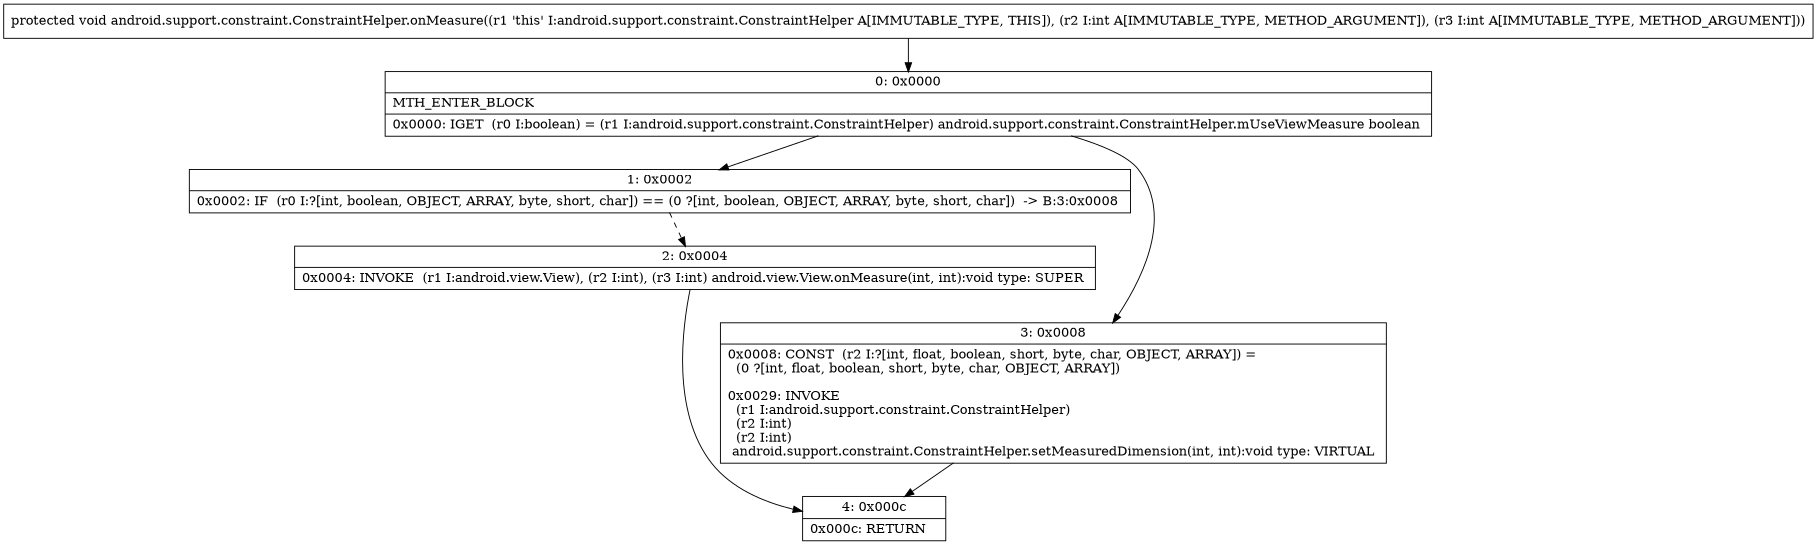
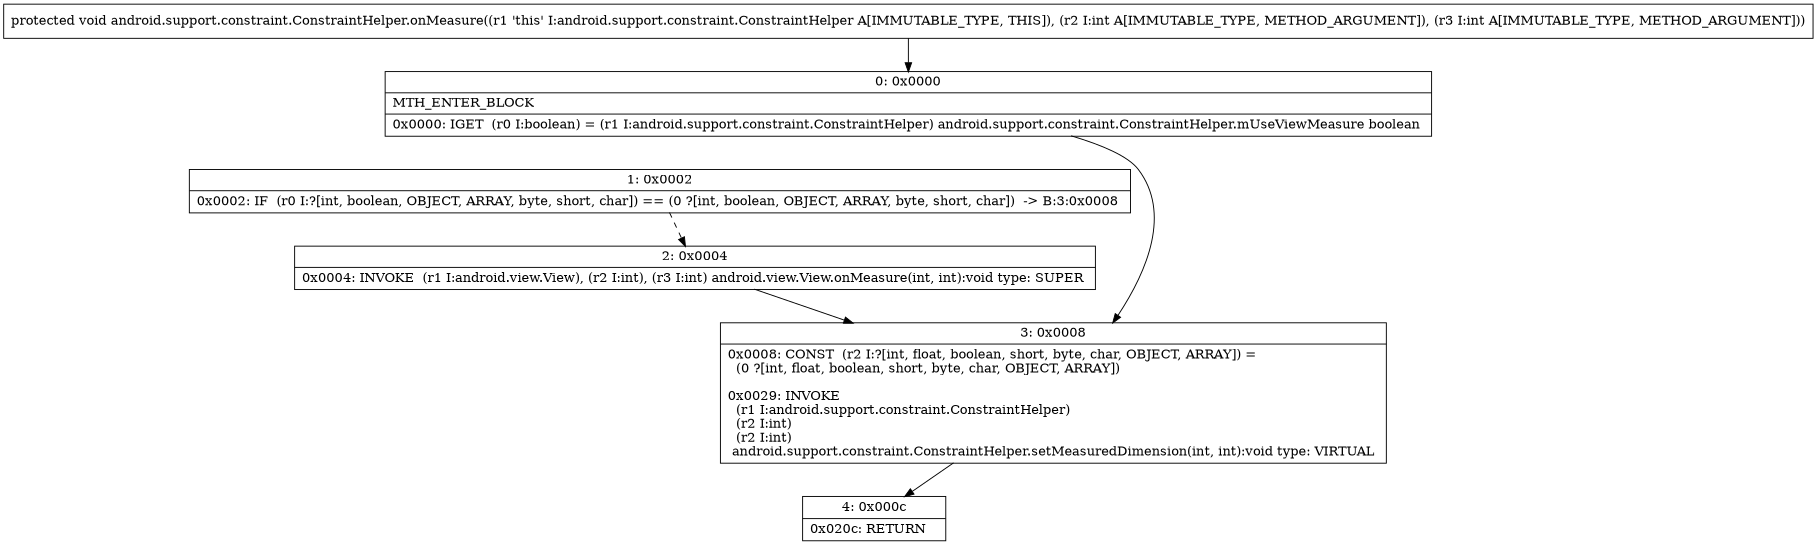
(773, 151) -> none
(692, 425) -> (799, 305)
(874, 529) -> (874, 529)
